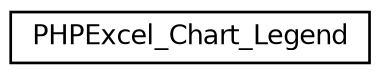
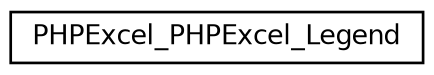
(190, 37) -> (217, 37)
